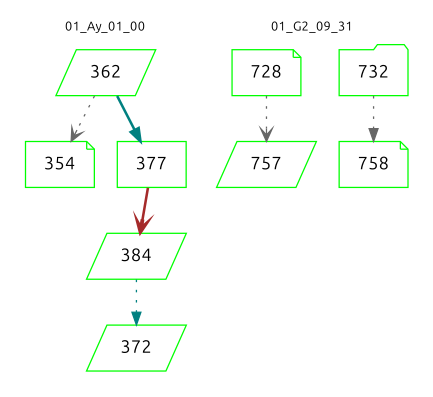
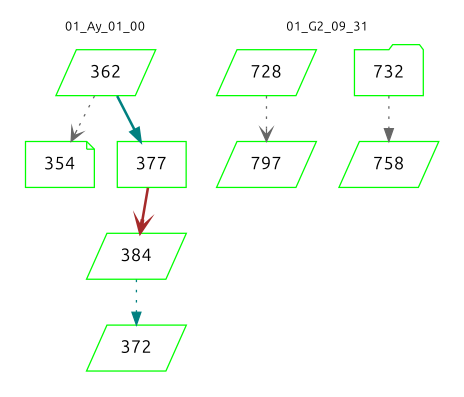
(266, 73) -> (266, 73)
(266, 164) -> (266, 164)
(374, 164) -> (389, 164)
